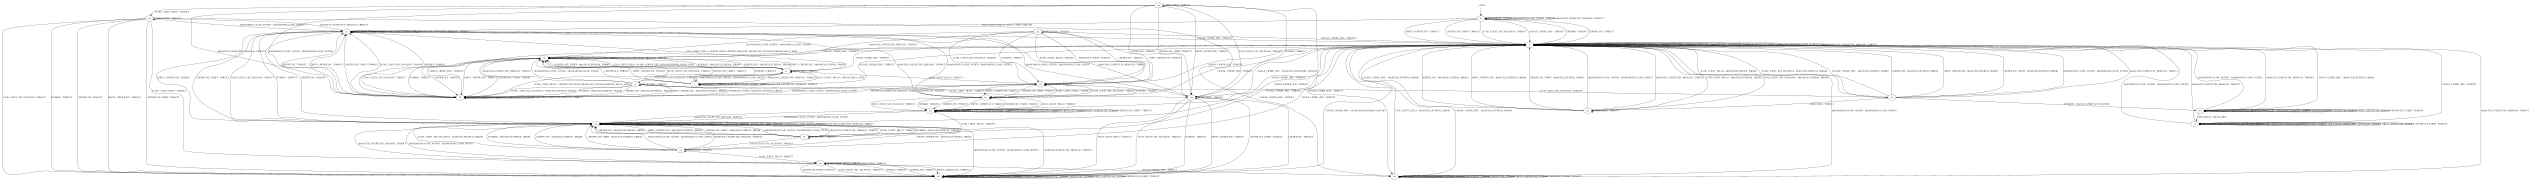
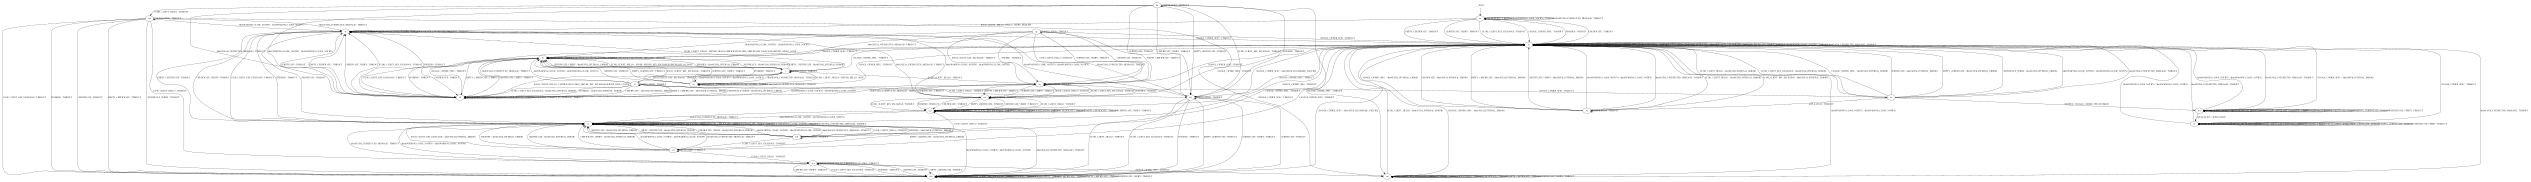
(1561, 91) -> (1556, 91)
(1118, 132) -> (1117, 131)
